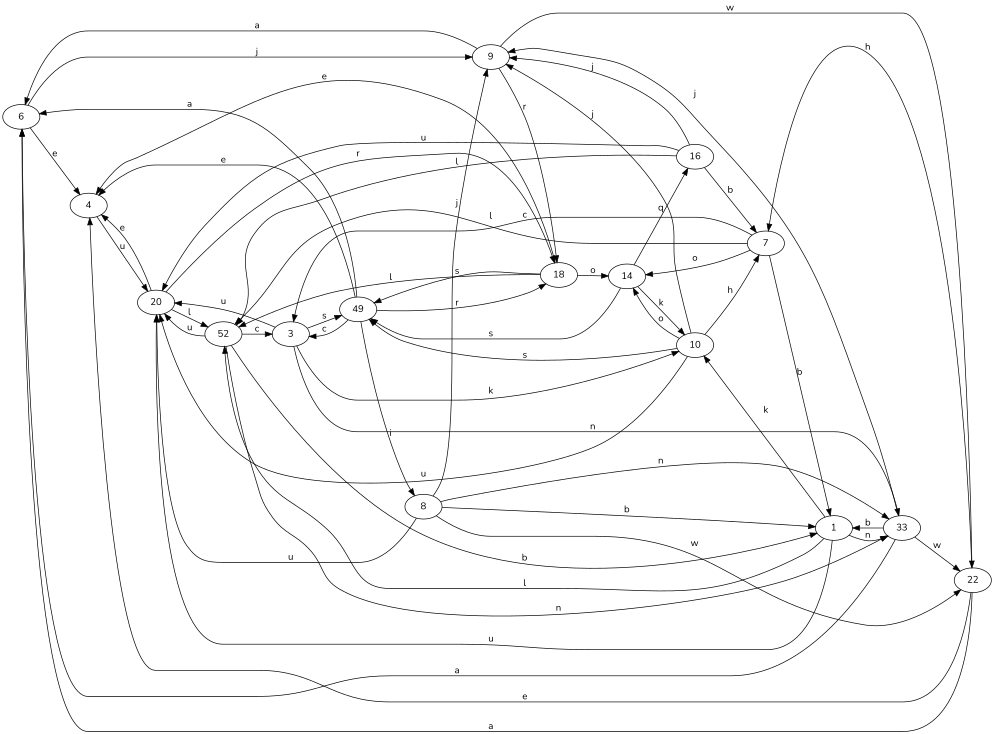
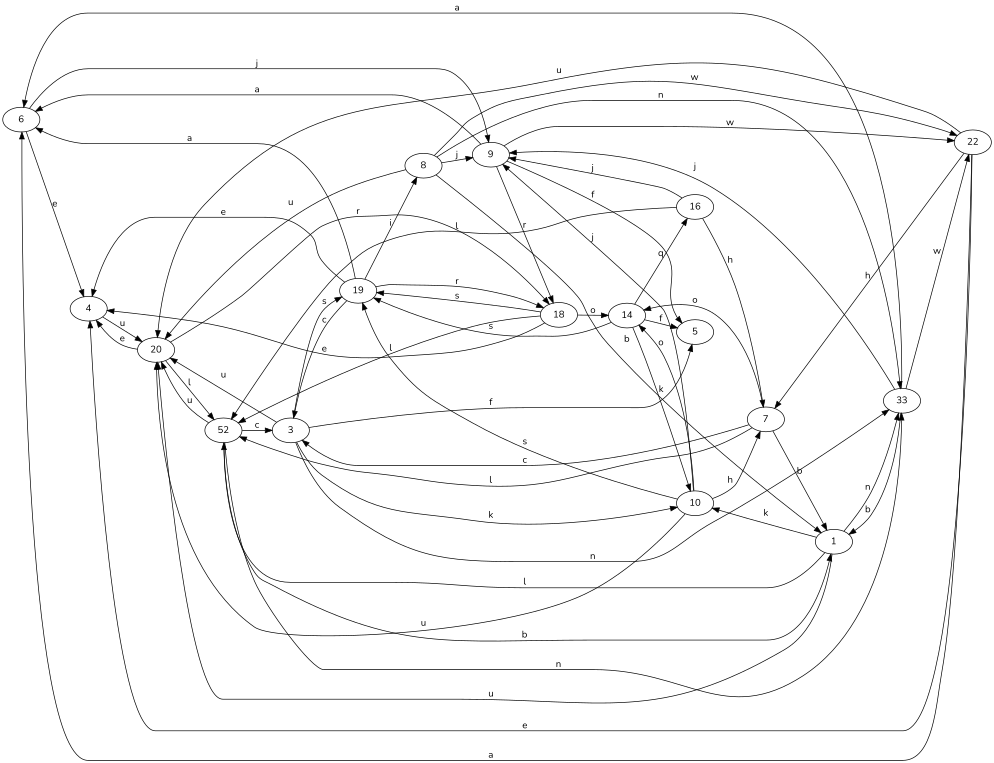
(394, 143) -> (506, 88)
(730, 190) -> (730, 260)
(358, 309) -> (358, 291)
none -> (695, 332)
